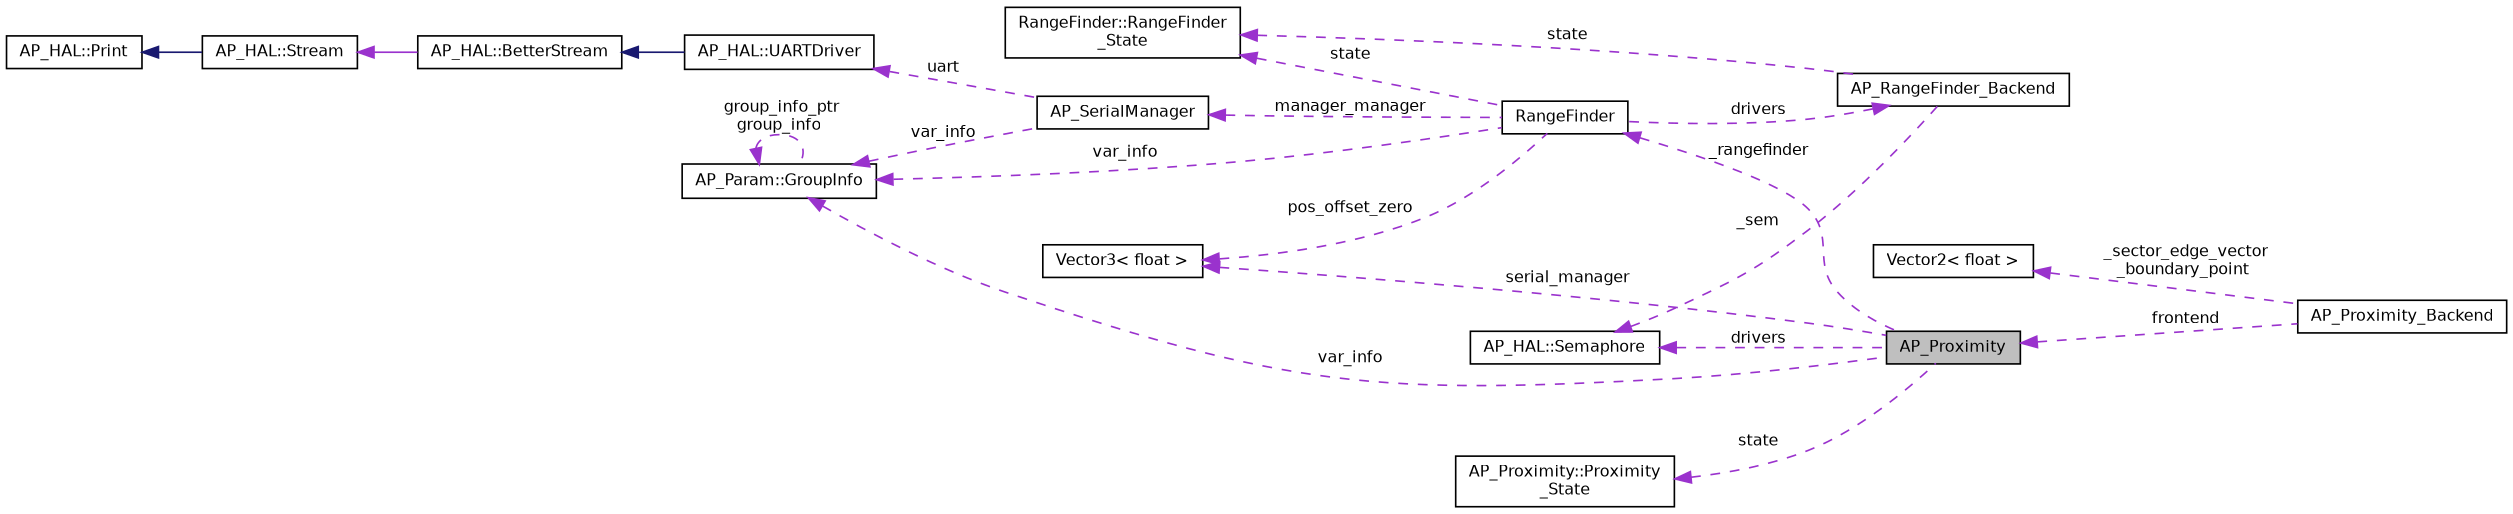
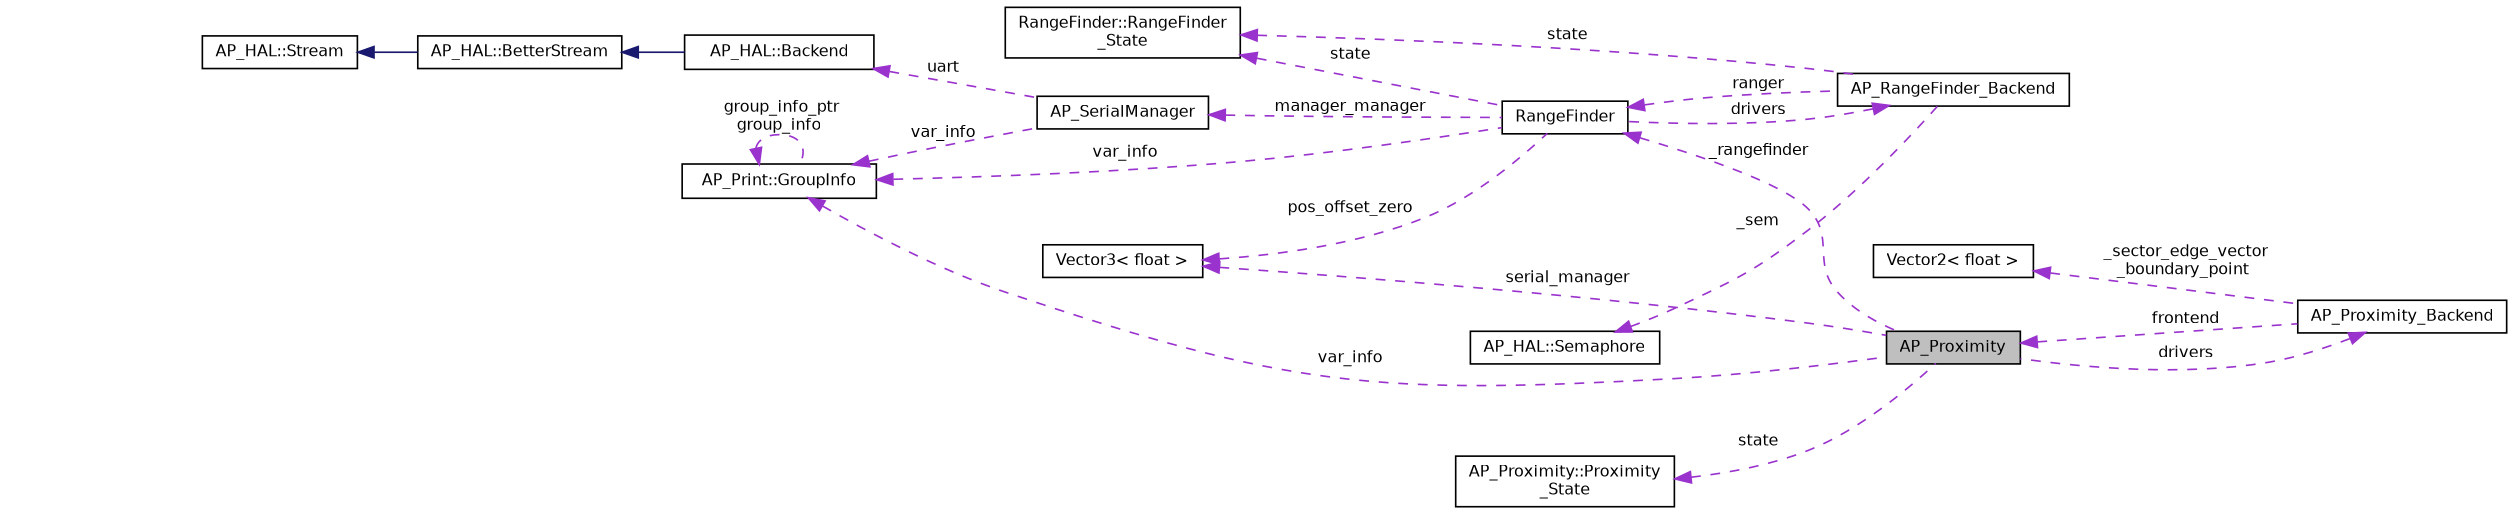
(74, 52) -> none
(396, 52) -> (396, 52)
(779, 52) -> (779, 52)
none -> (1741, 95)
(779, 181) -> (779, 181)
(1781, 348) -> (2187, 369)
